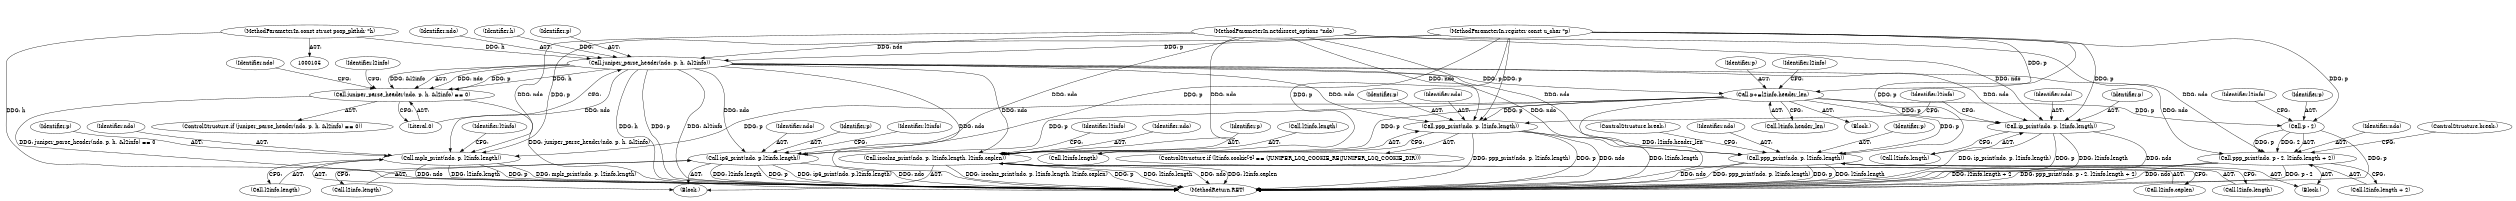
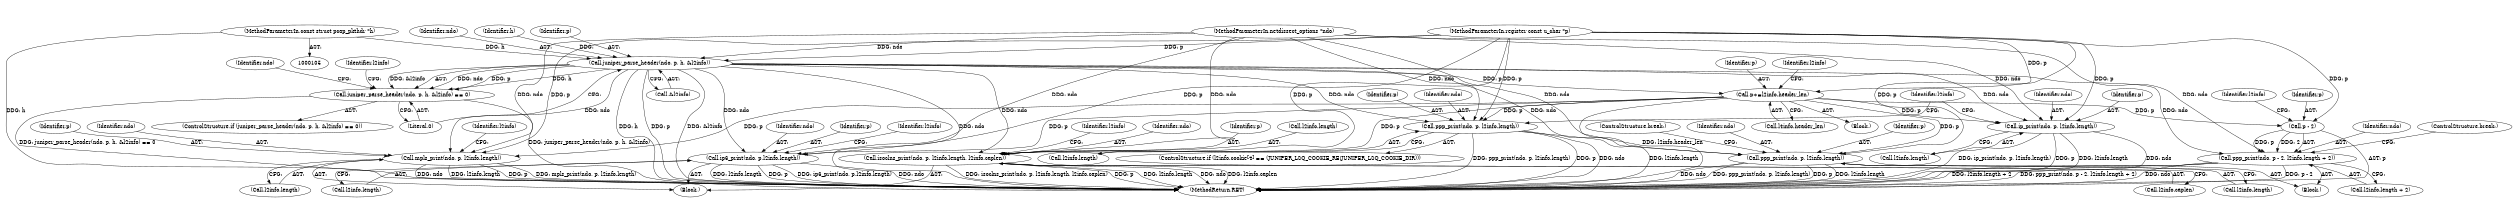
none -> (673, 95)
(2377, 159) -> (2377, 159)
